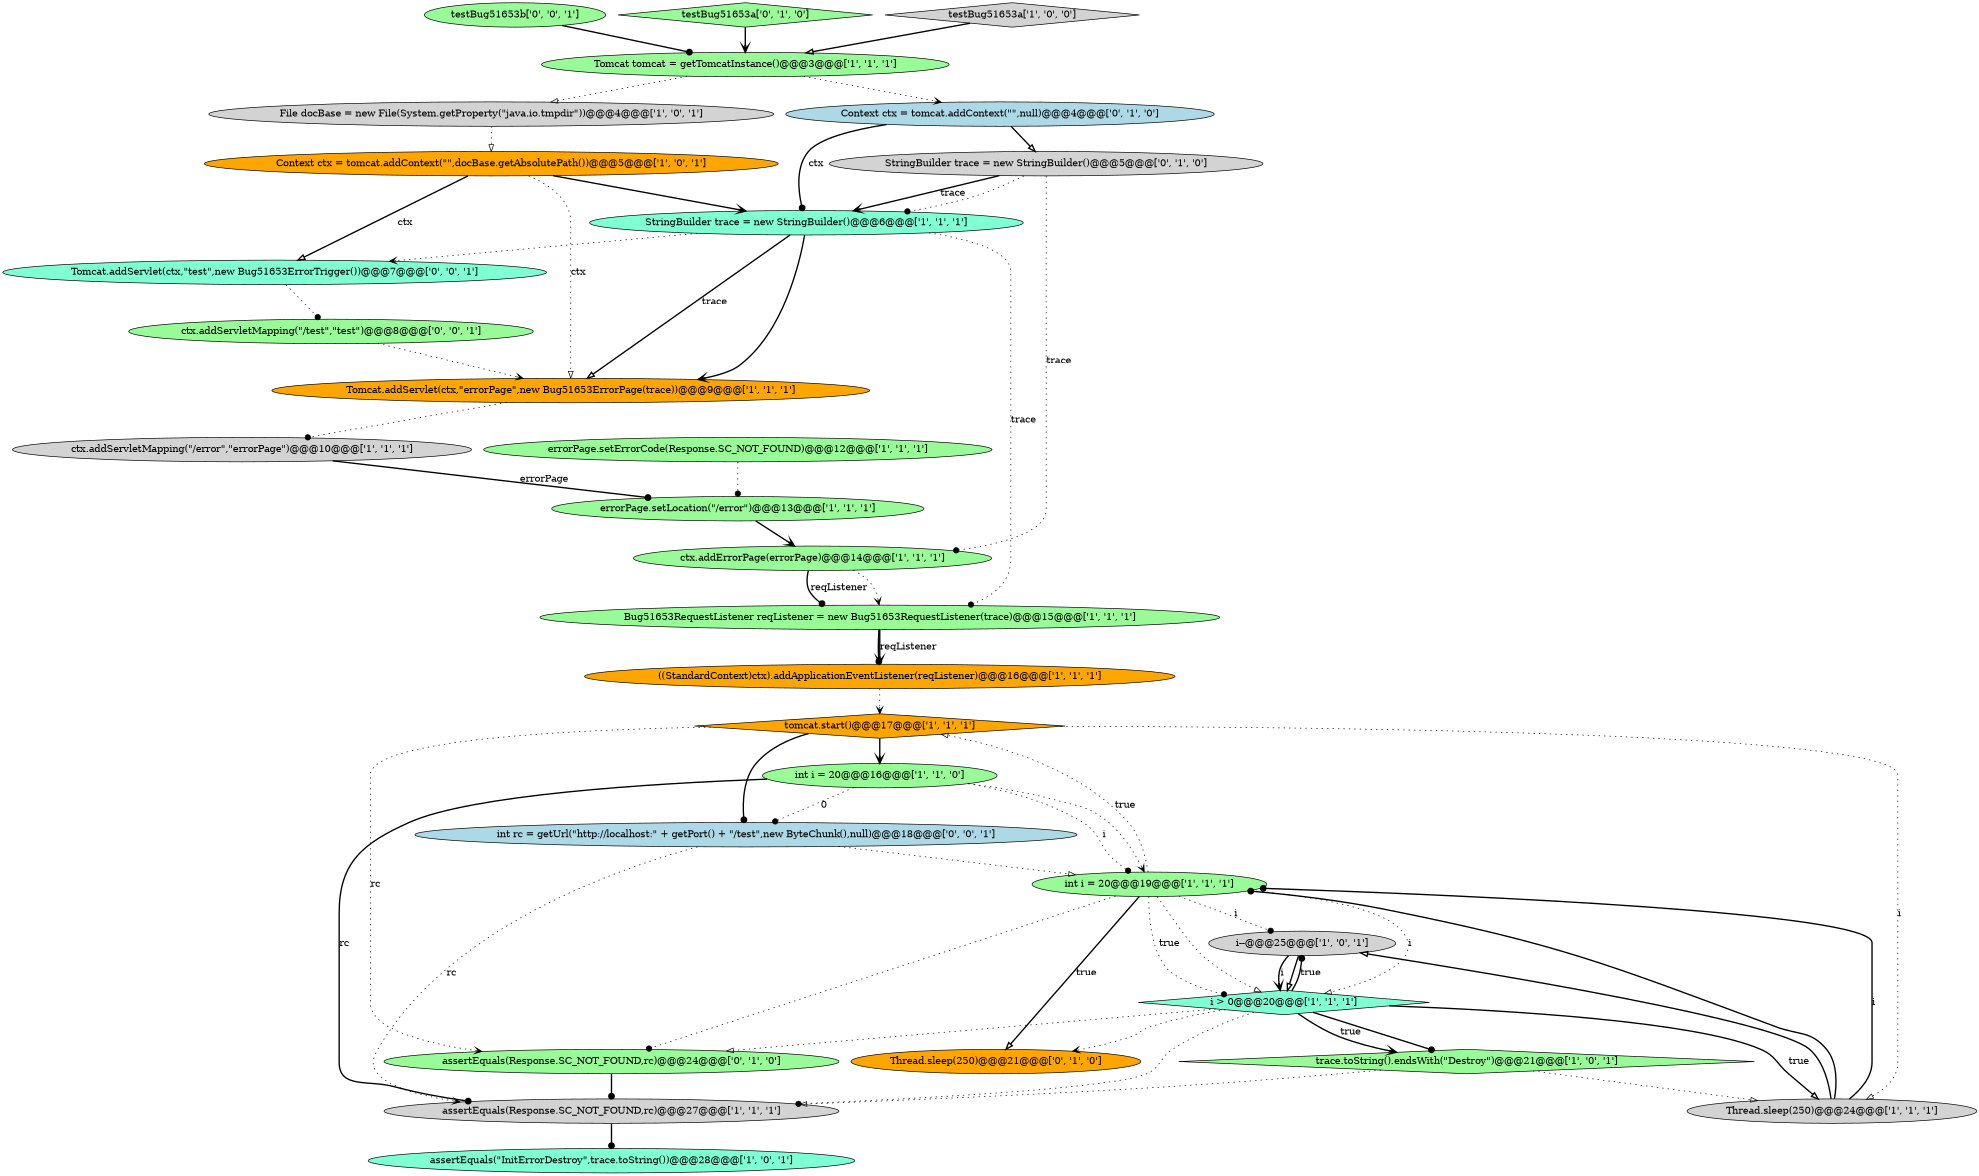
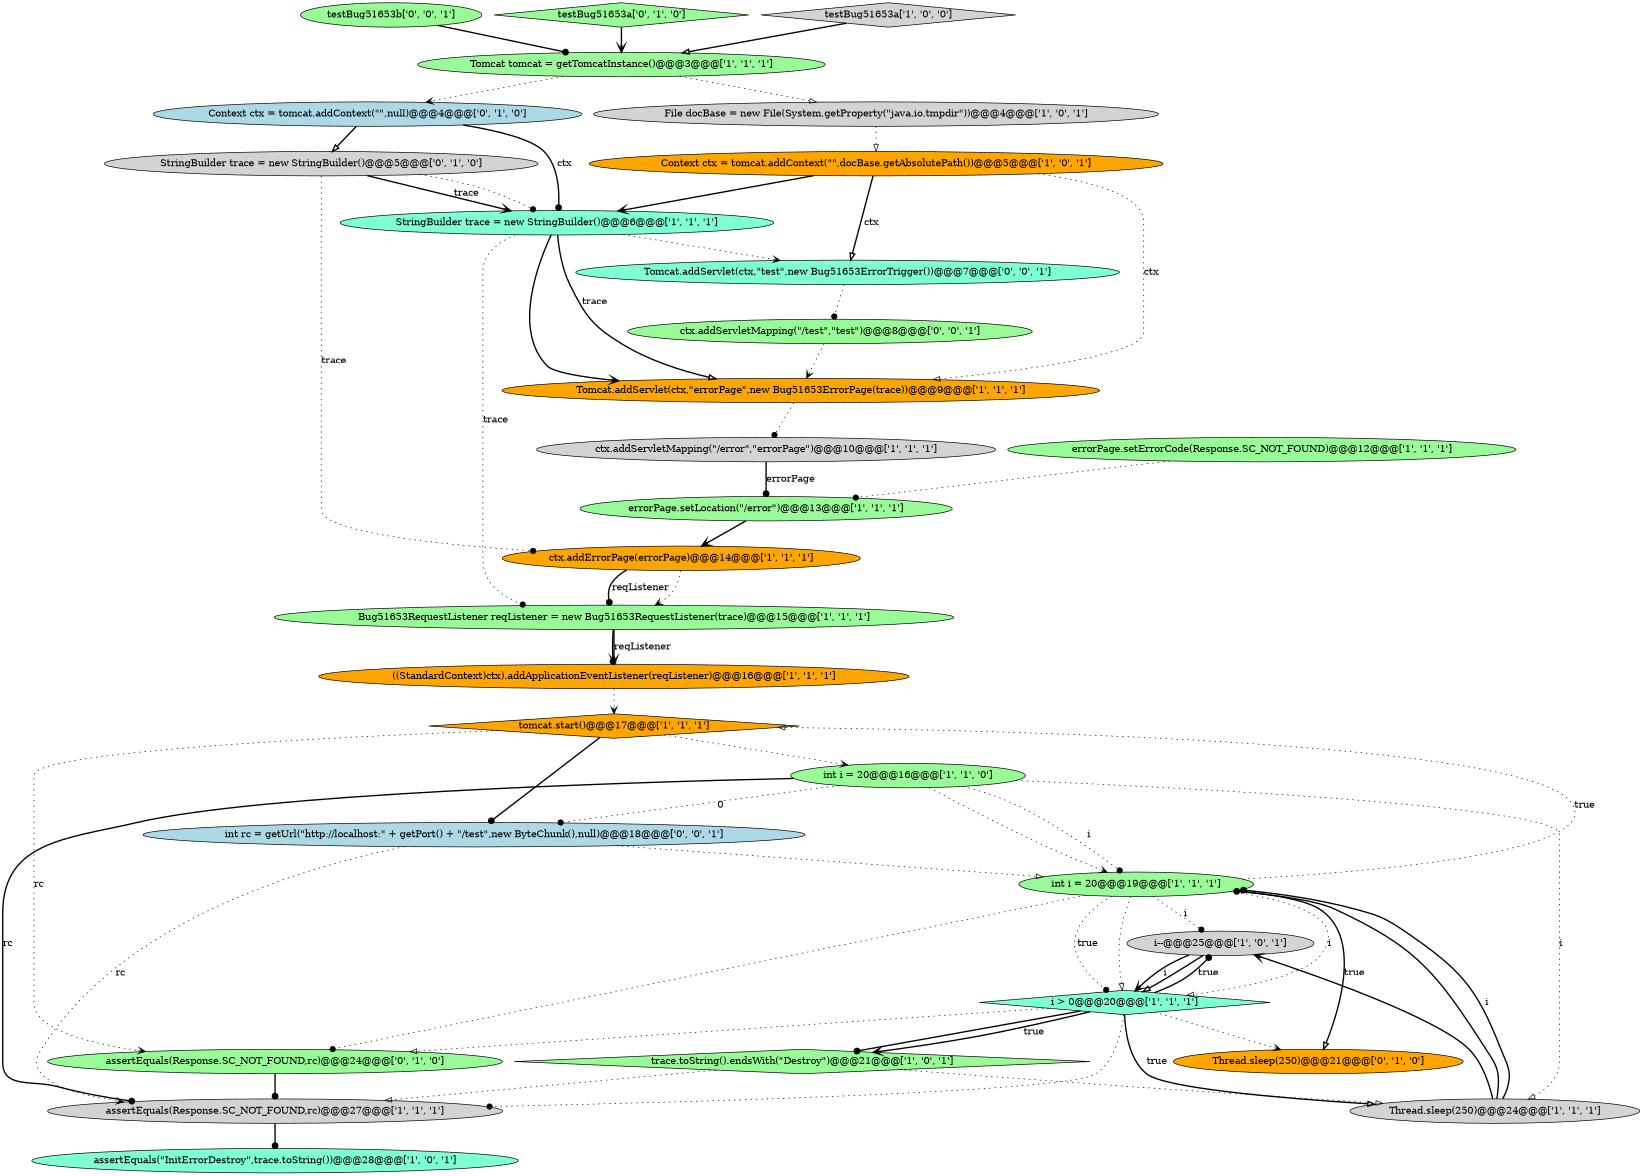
(813, 558) -> (681, 558)
(1648, 738) -> (1426, 806)
(880, 747) -> (753, 749)
(1618, 997) -> (1394, 1007)
